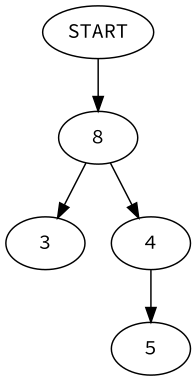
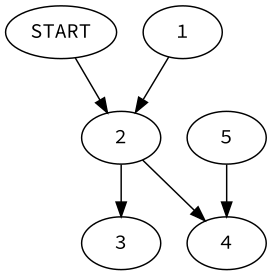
none -> (183, 32)
(98, 138) -> (121, 138)
(151, 289) -> (227, 183)
